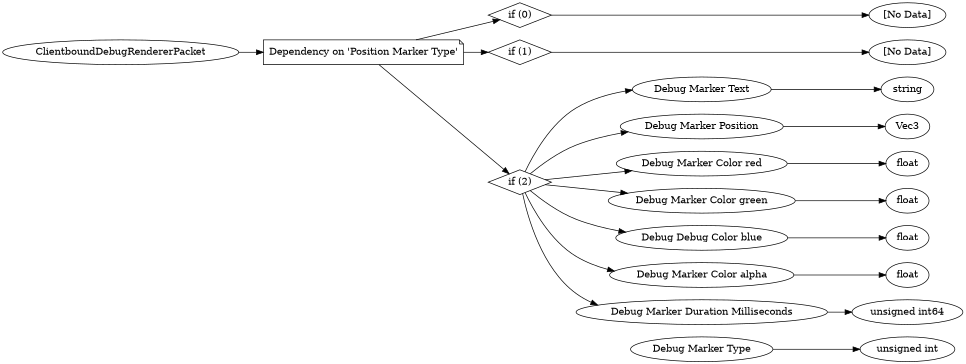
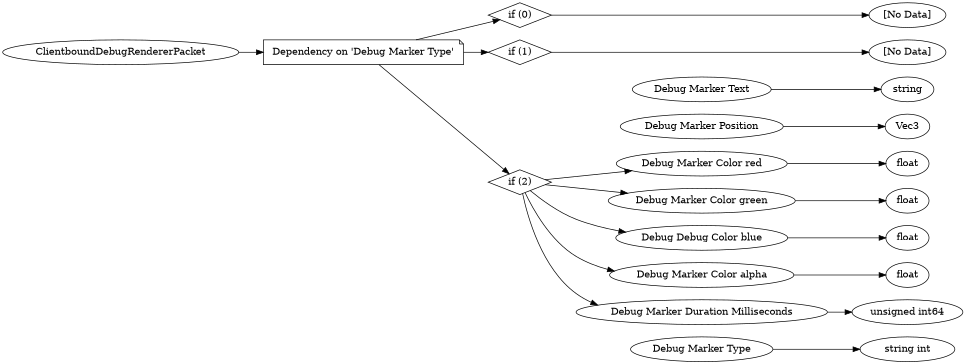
(363, 52) -> (363, 52)
(564, 117) -> none
(573, 147) -> none
(907, 349) -> (907, 349)
